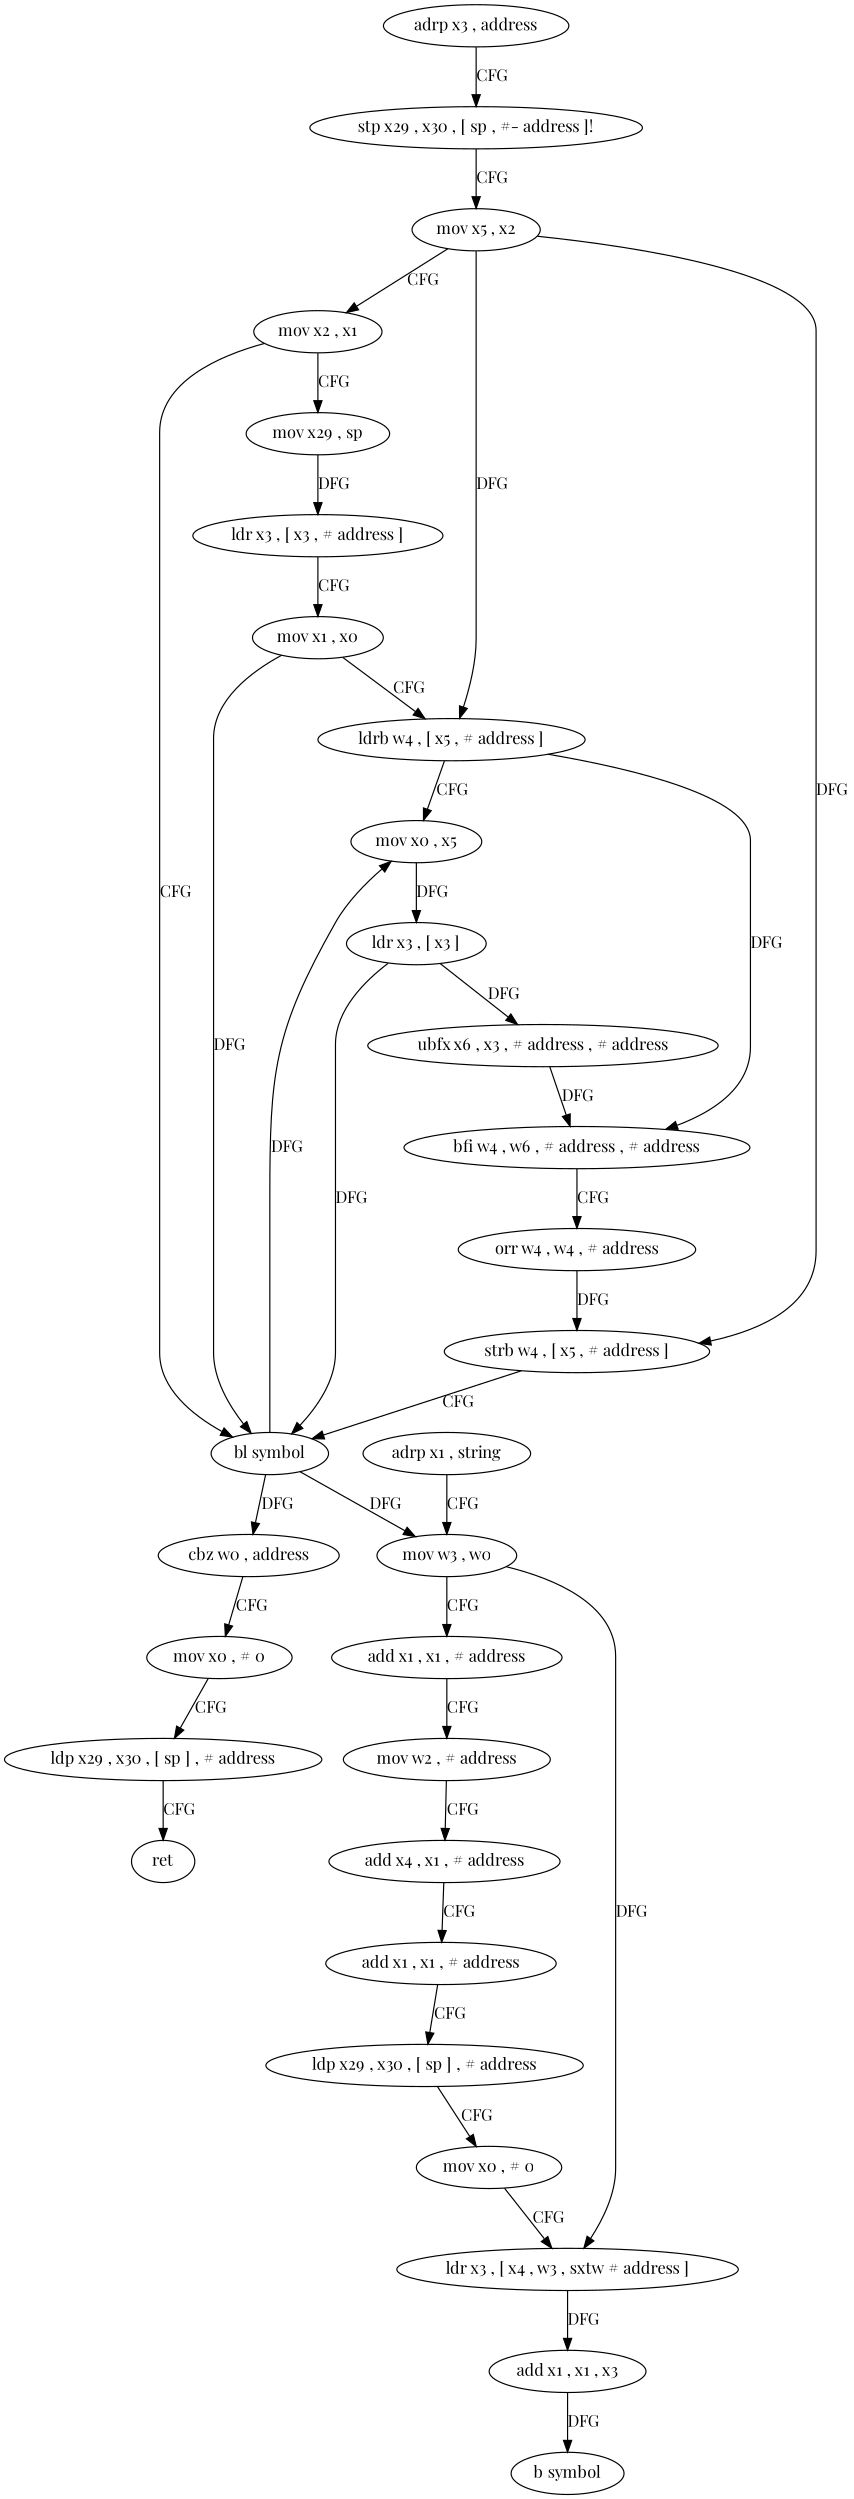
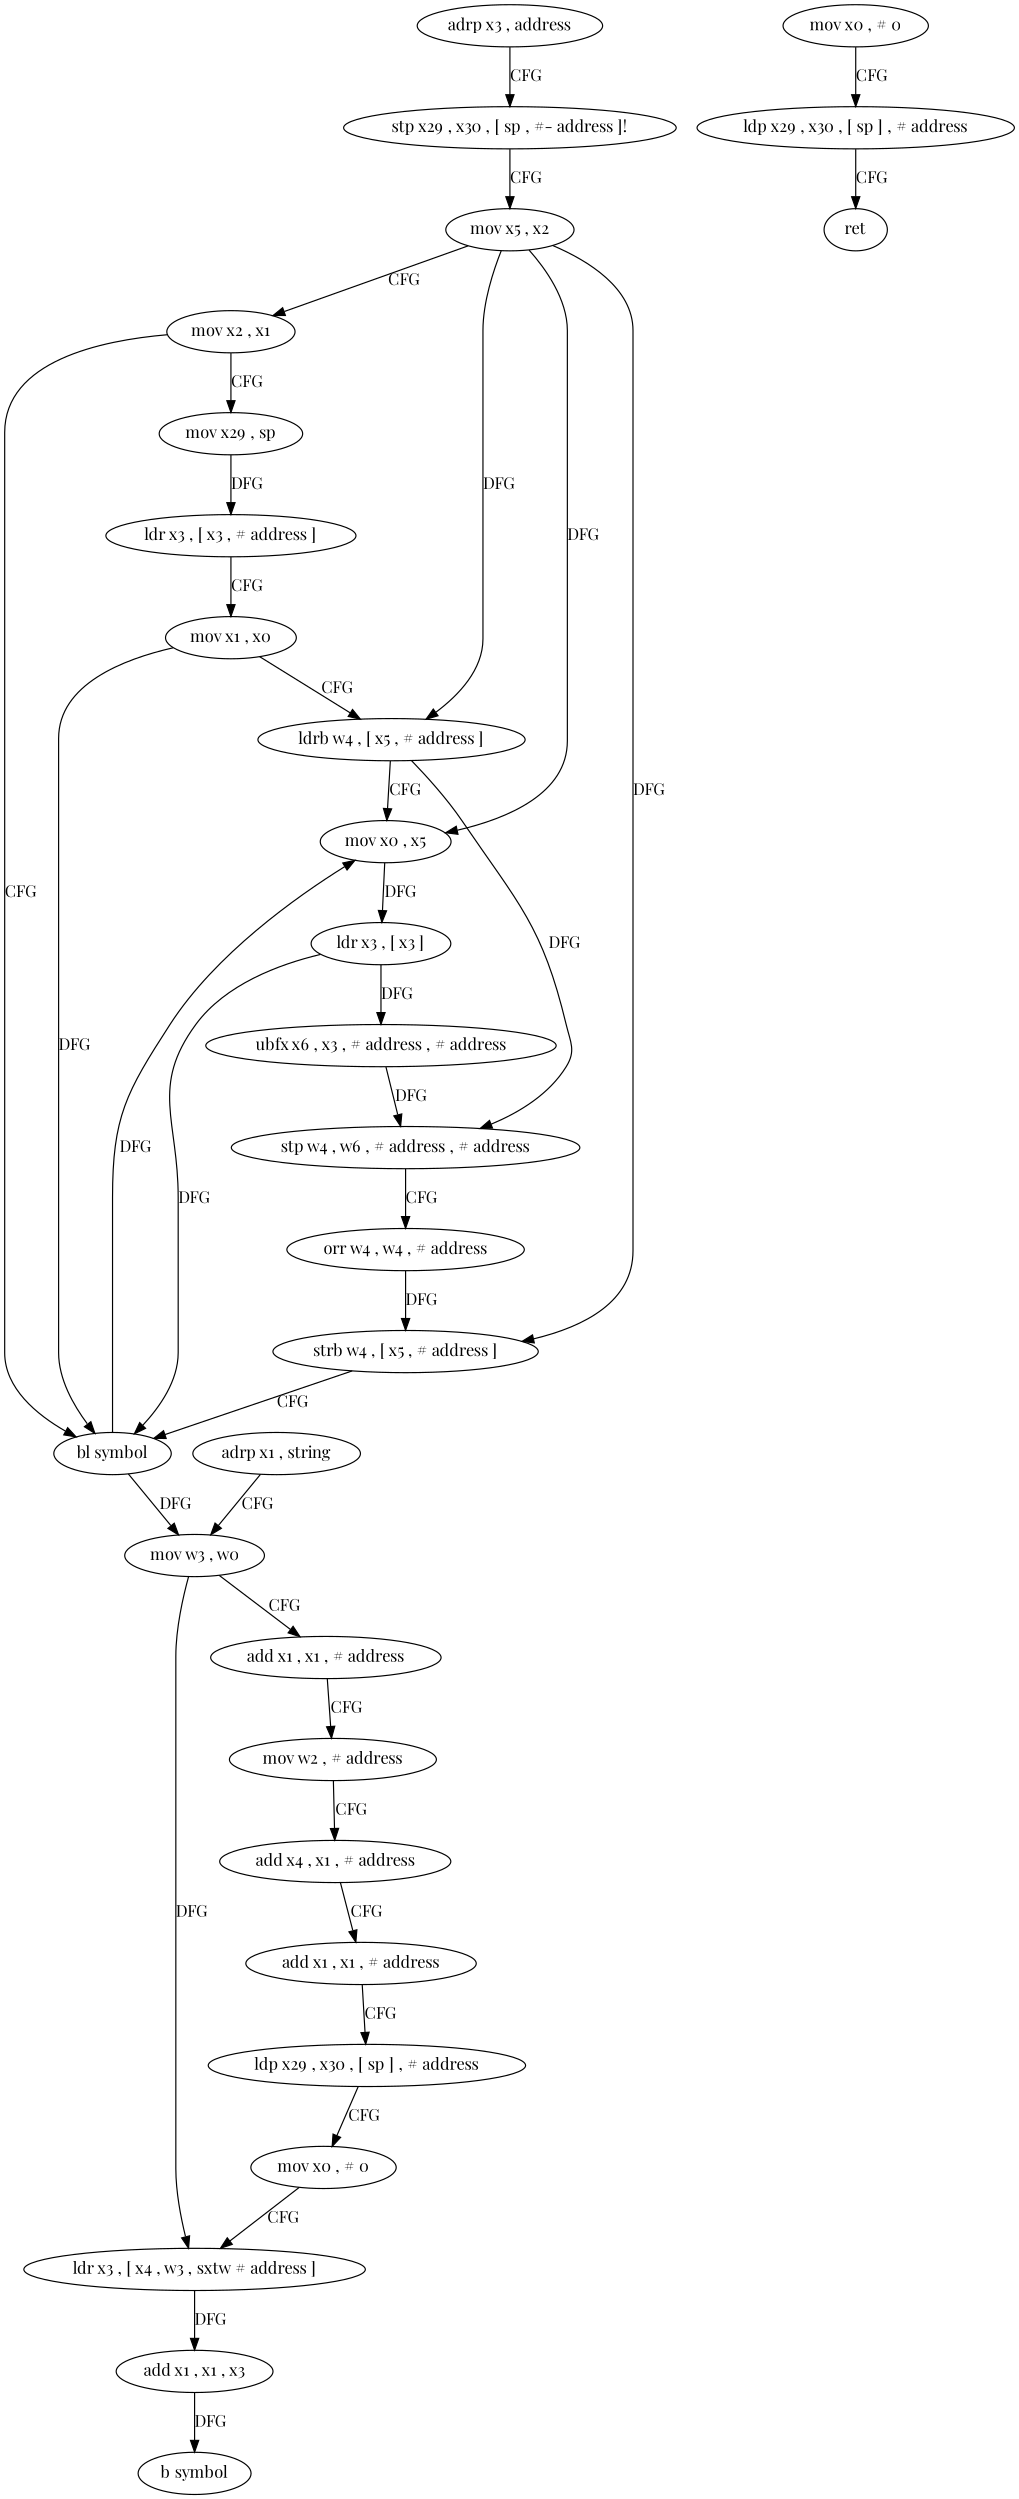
none -> (567, 567)
(577, 1148) -> (406, 1148)
(249, 1556) -> none
